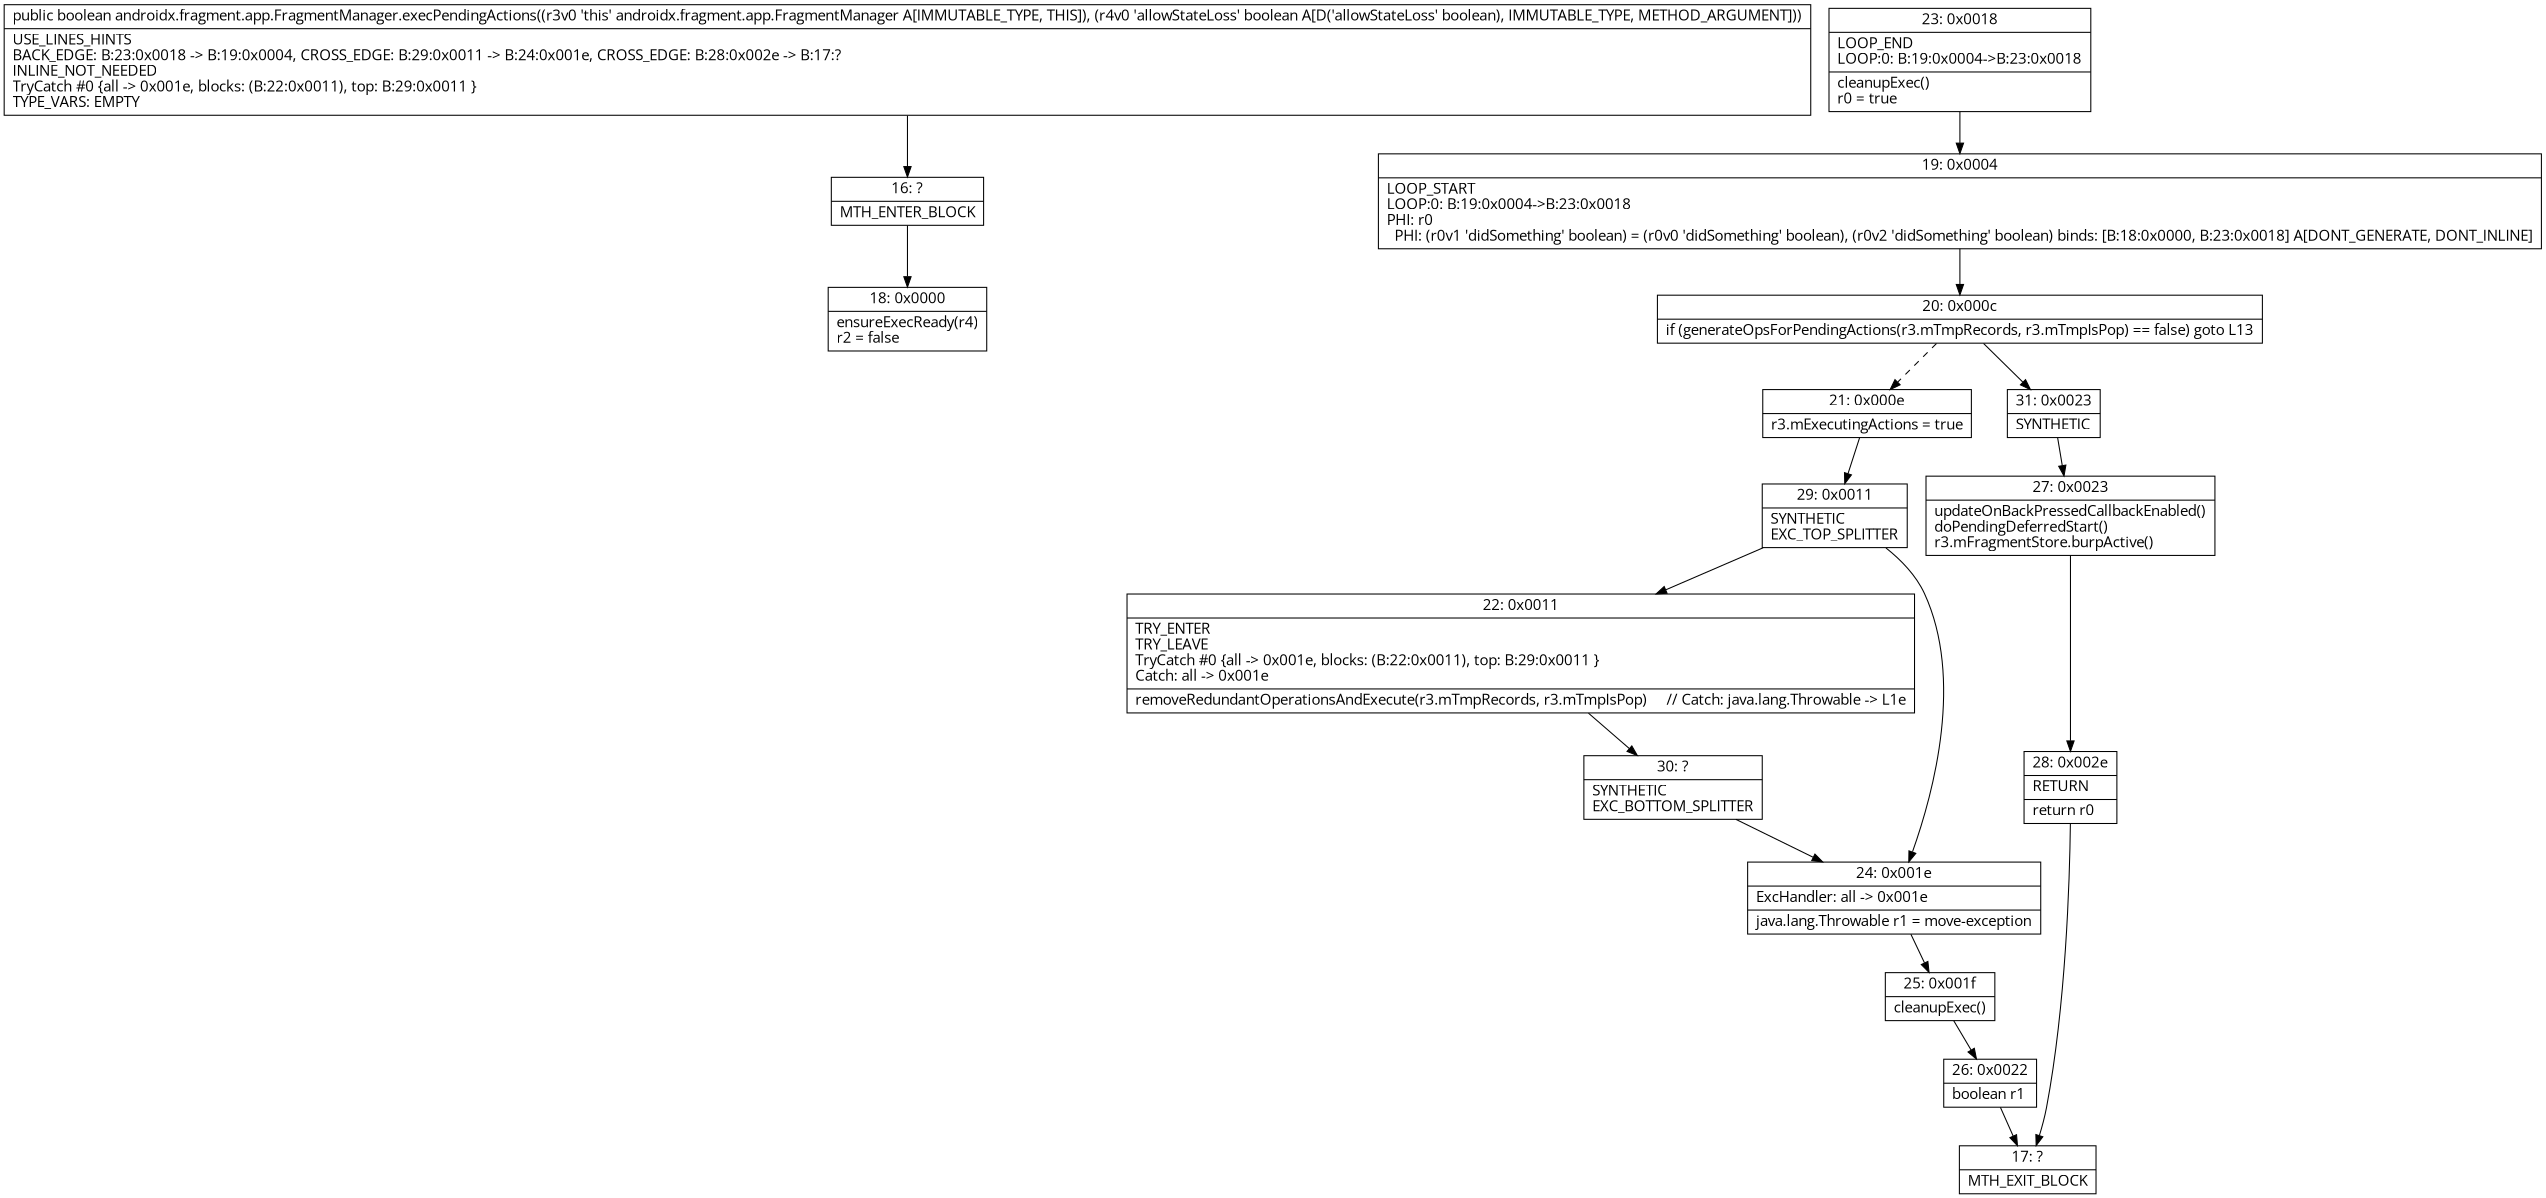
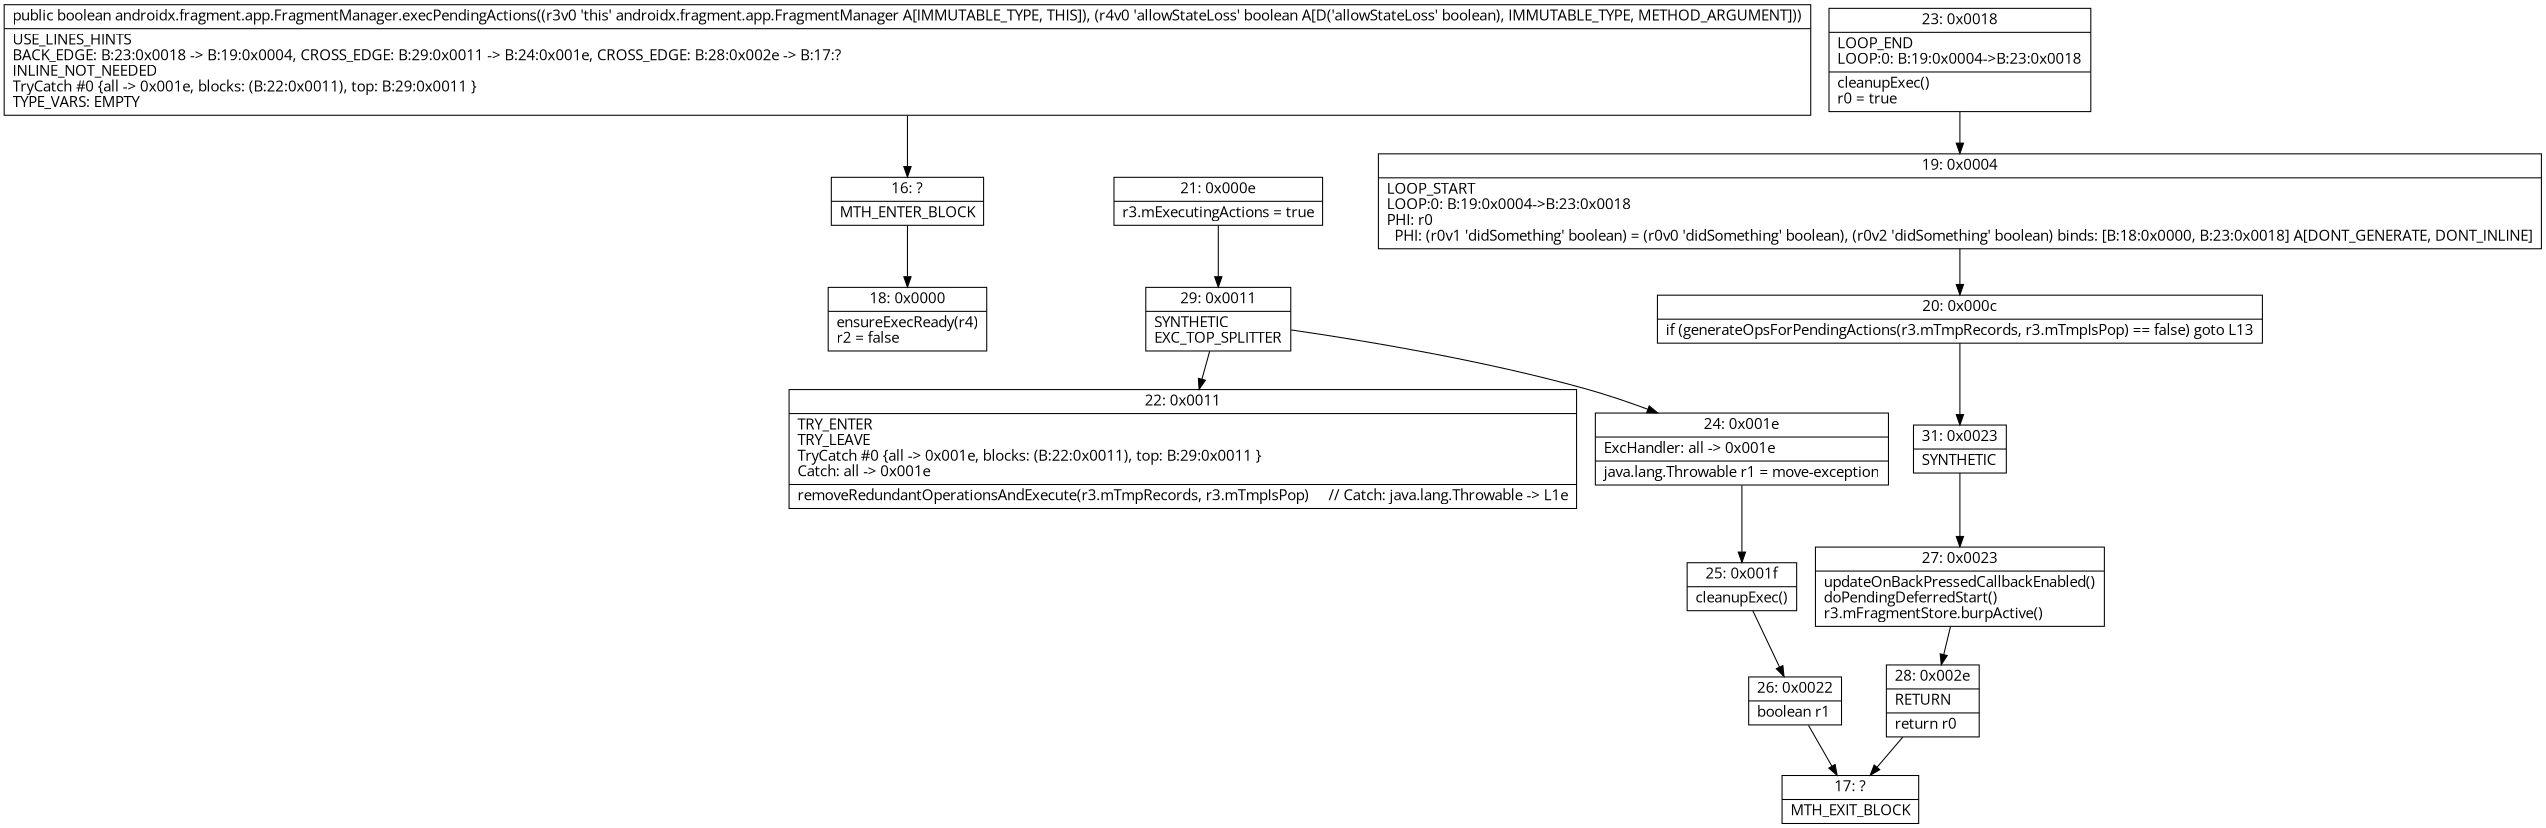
(1917, 363) -> none
(1673, 788) -> none
